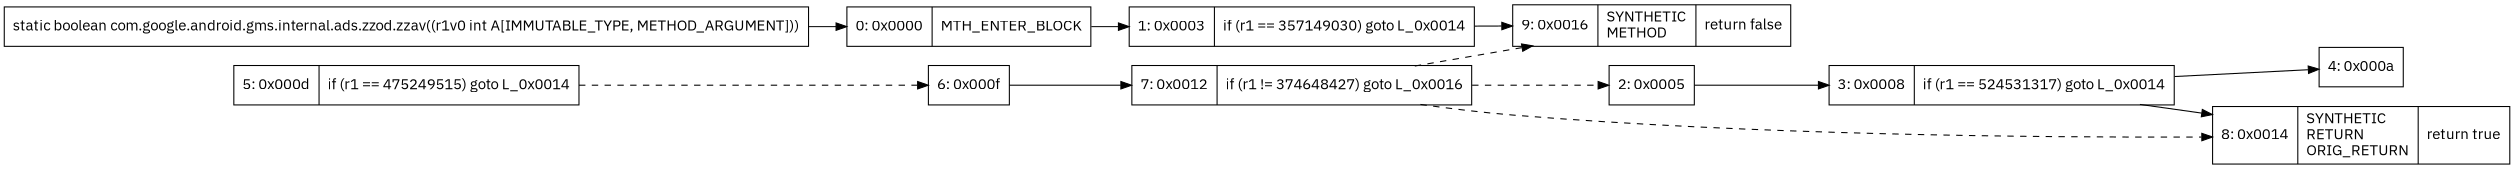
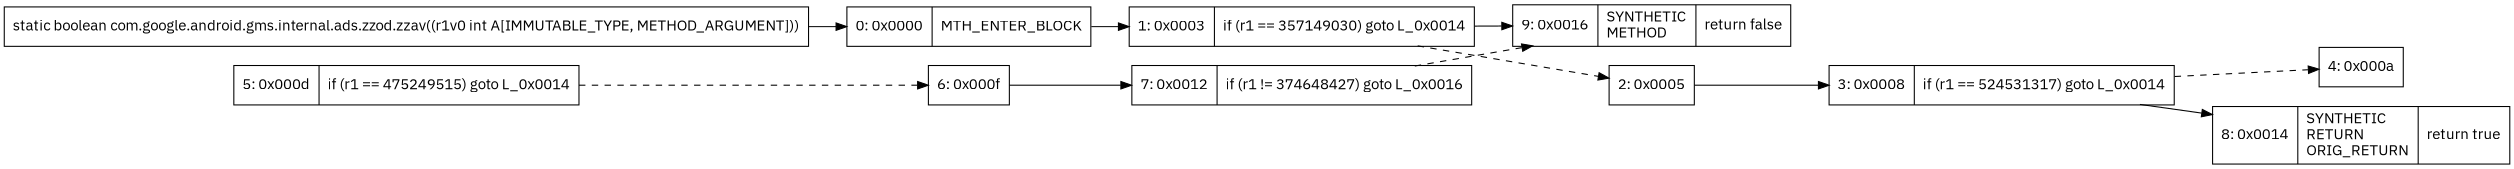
(2241, 73) -> (2241, 73)
(1535, 85) -> (1508, 61)
(1810, 131) -> none
